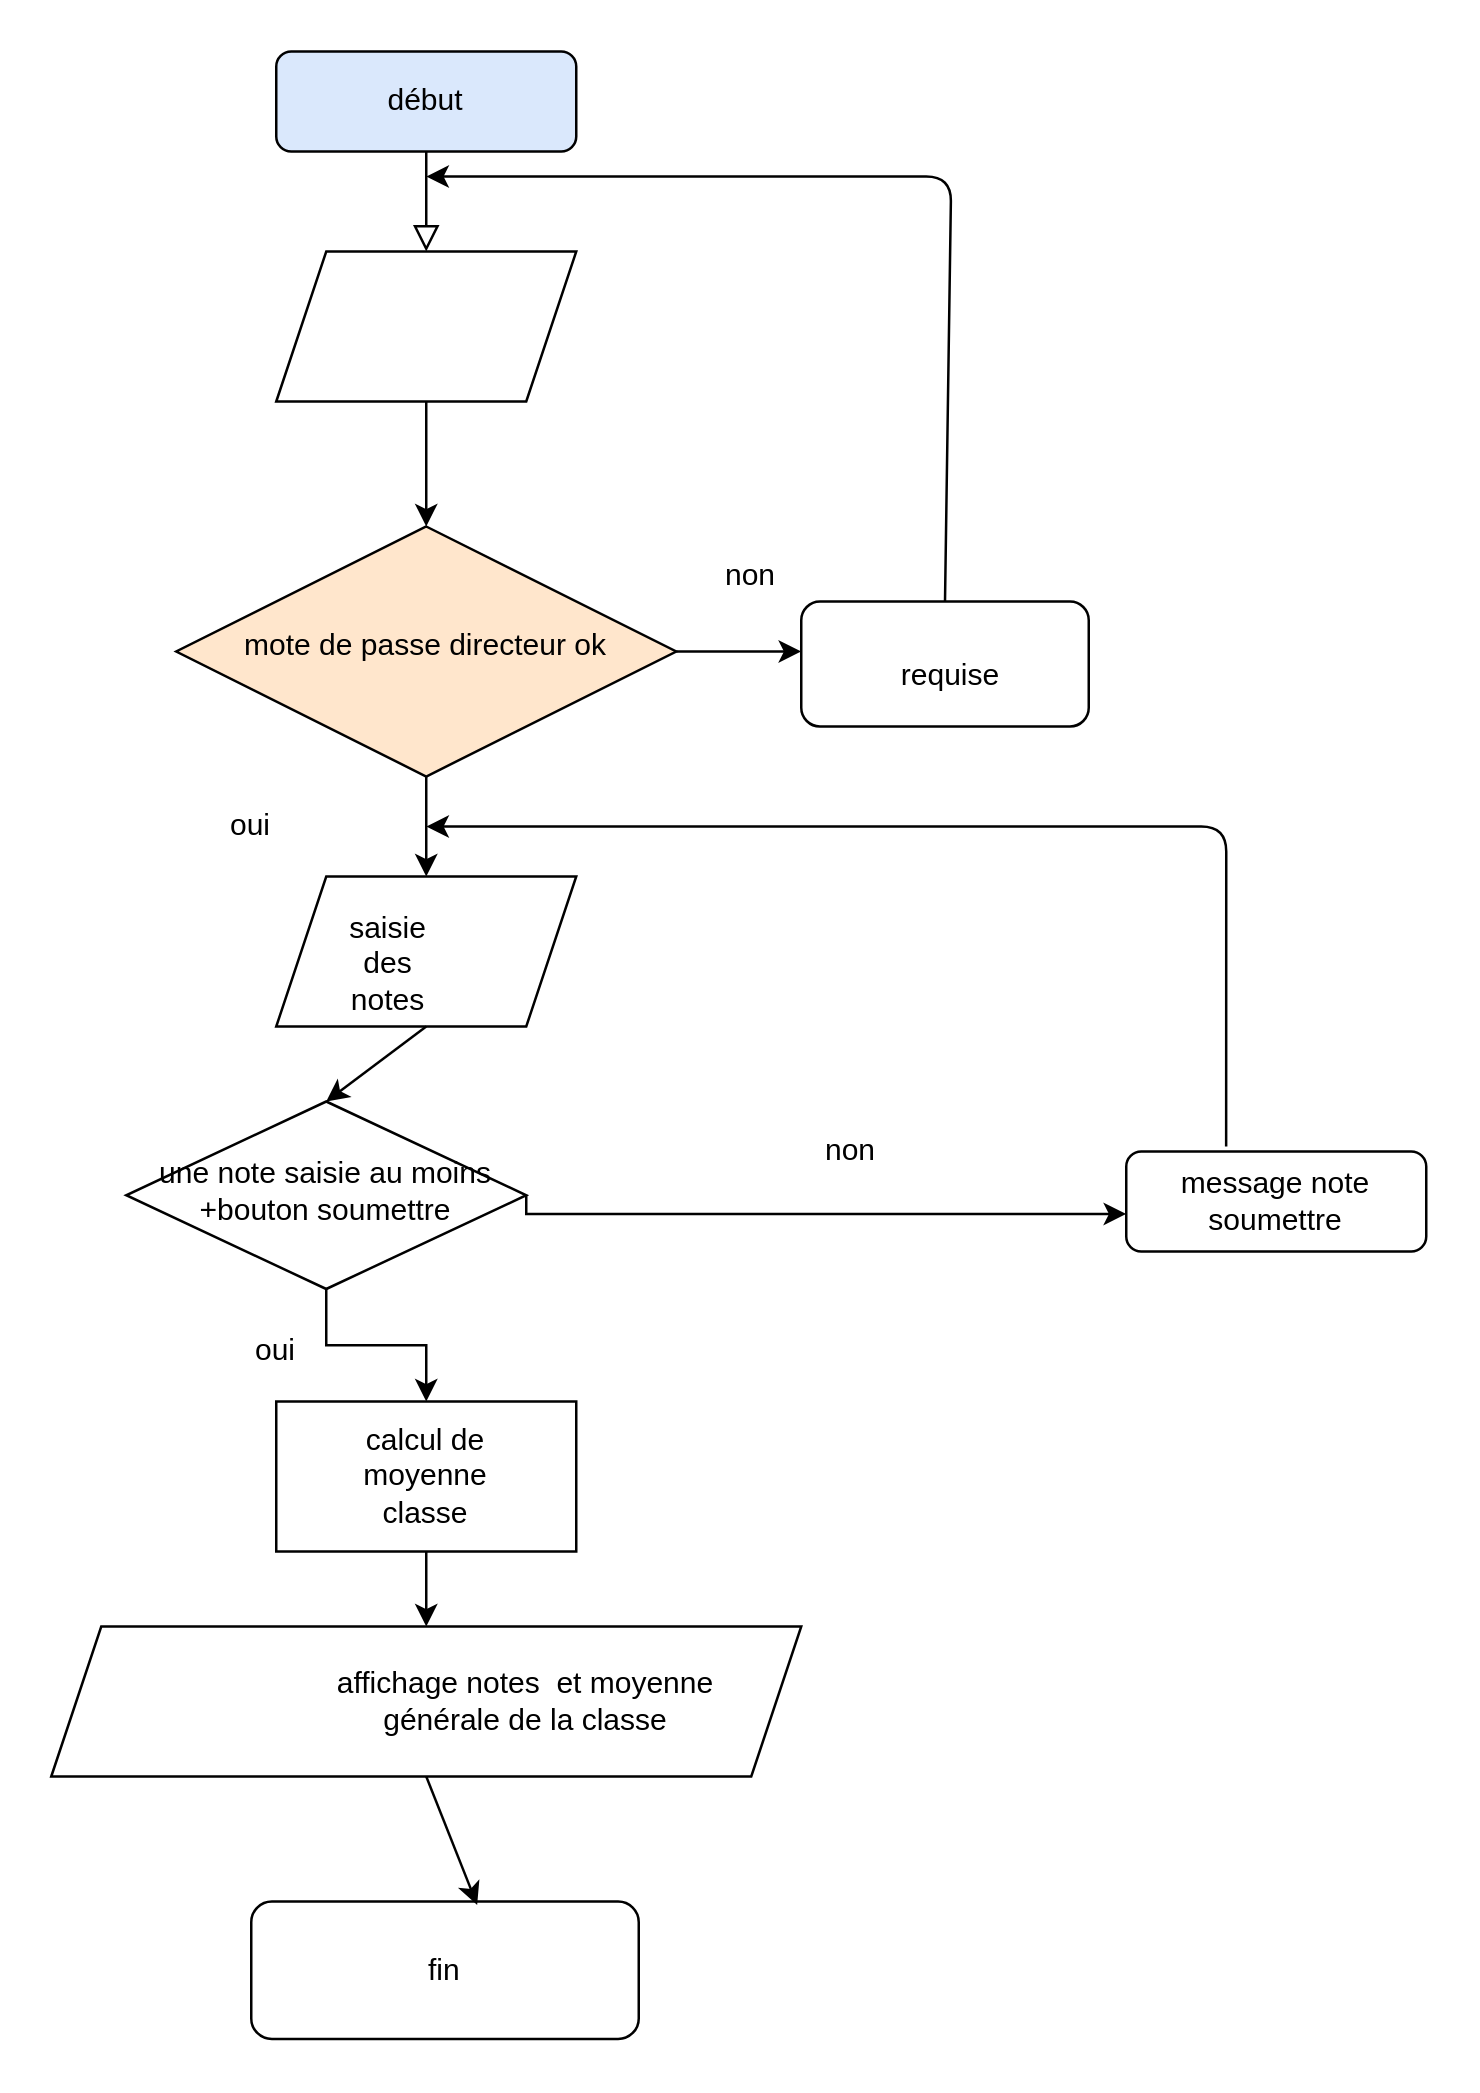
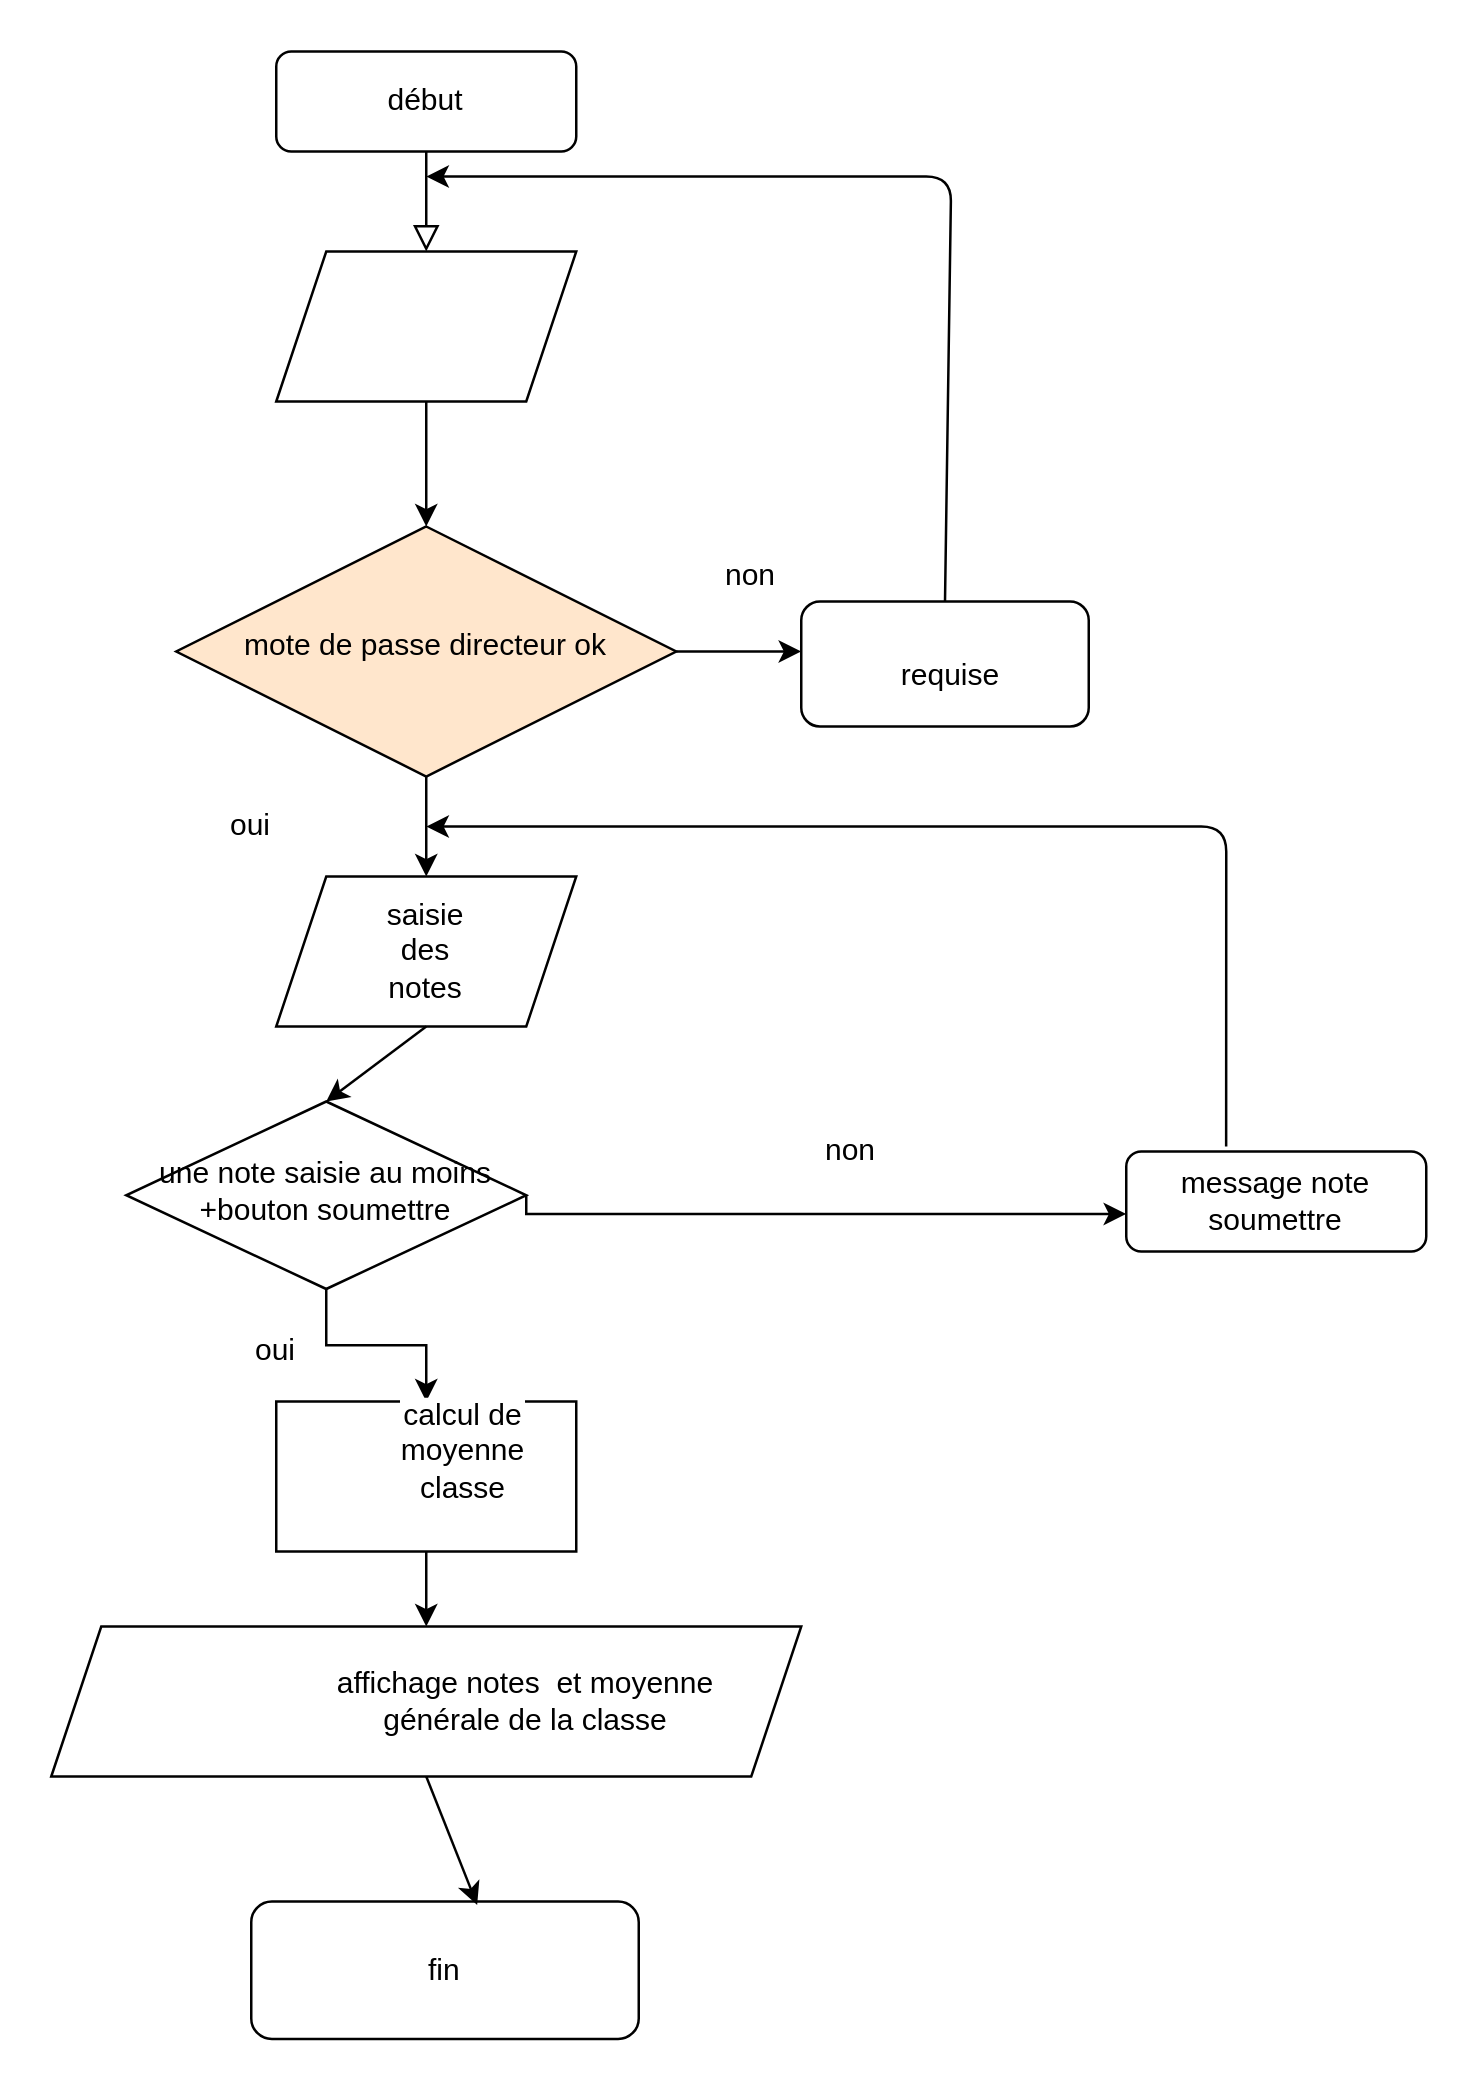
(426, 101) -> (426, 101)
(389, 964) -> (426, 951)
(426, 1476) -> (464, 1451)
